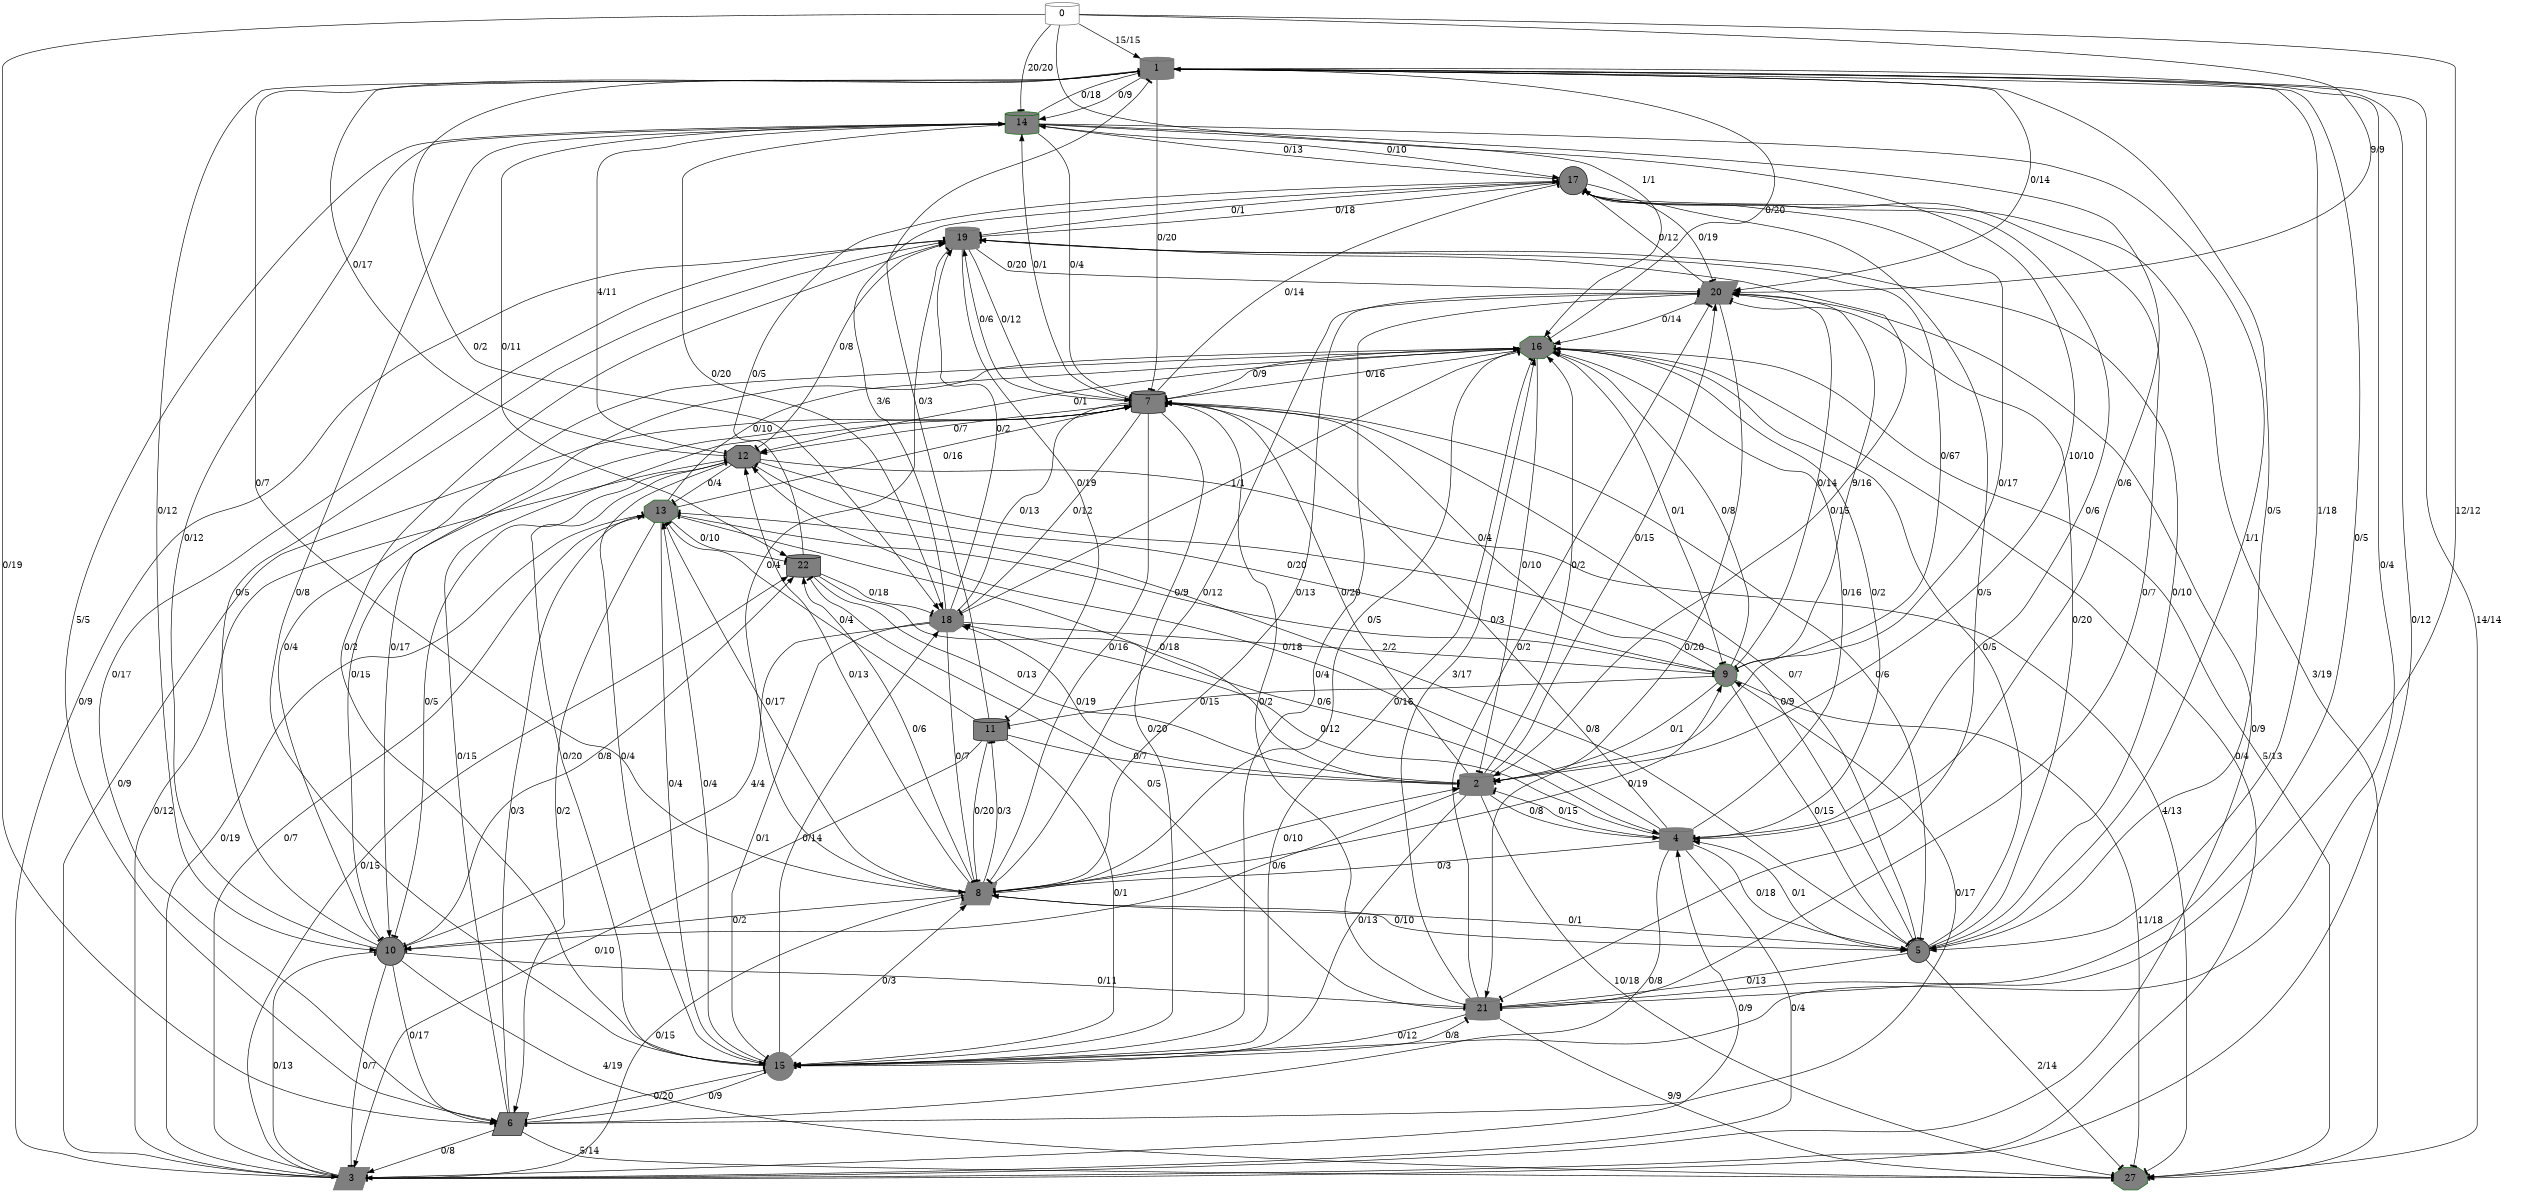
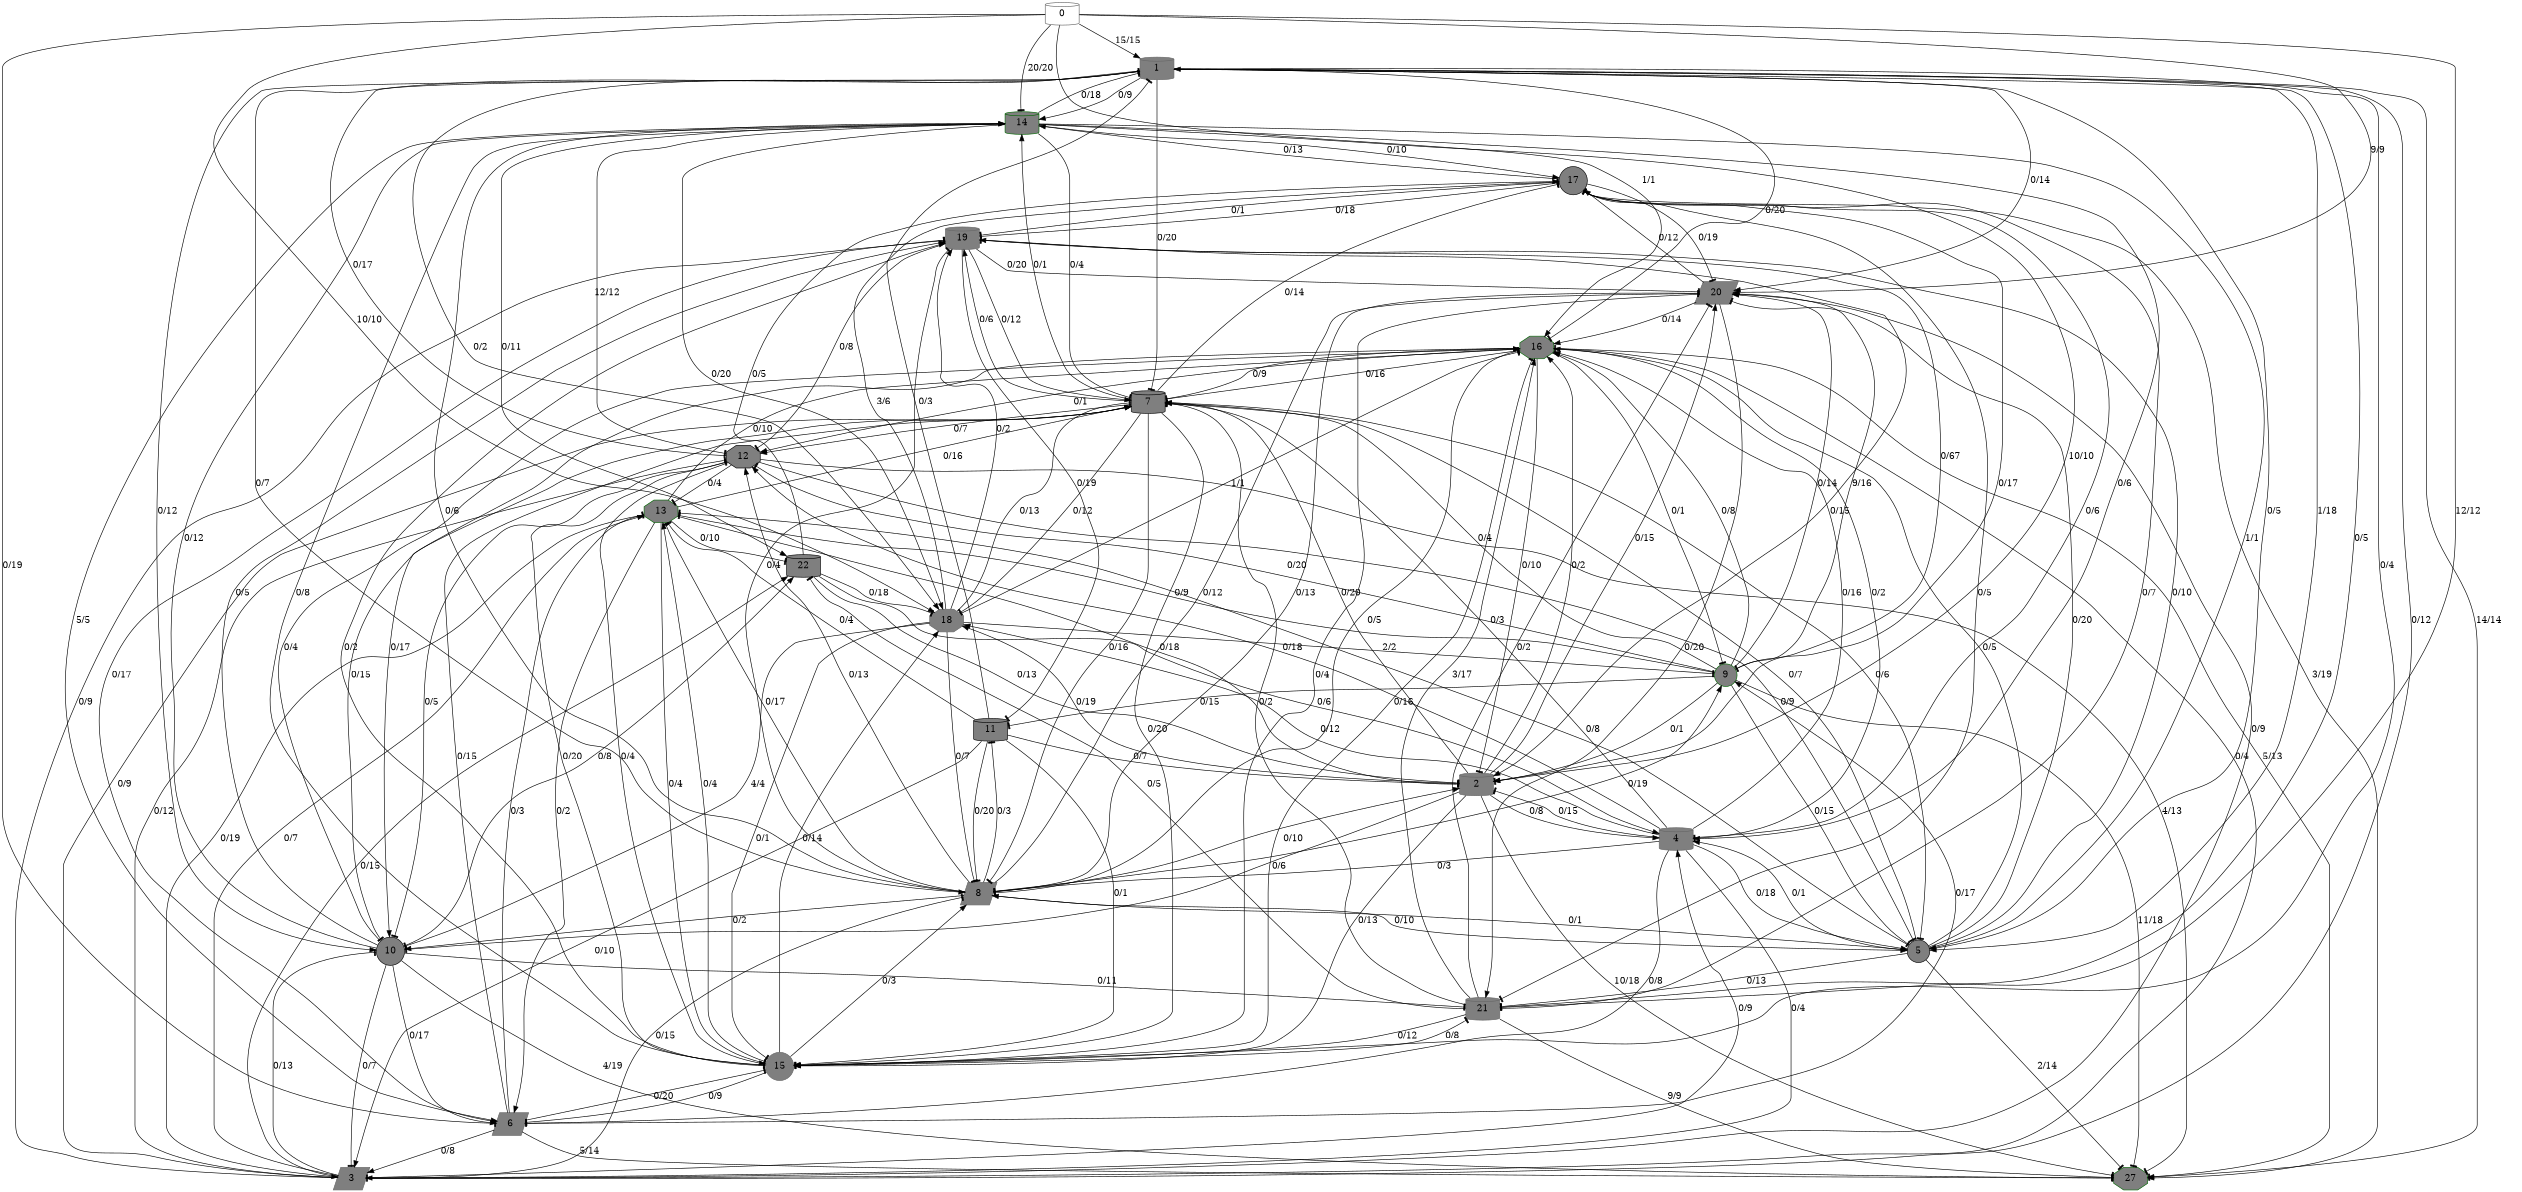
none -> (229, 112)
(607, 293) -> (607, 293)
(904, 723) -> (439, 427)
(510, 1124) -> (510, 1124)
